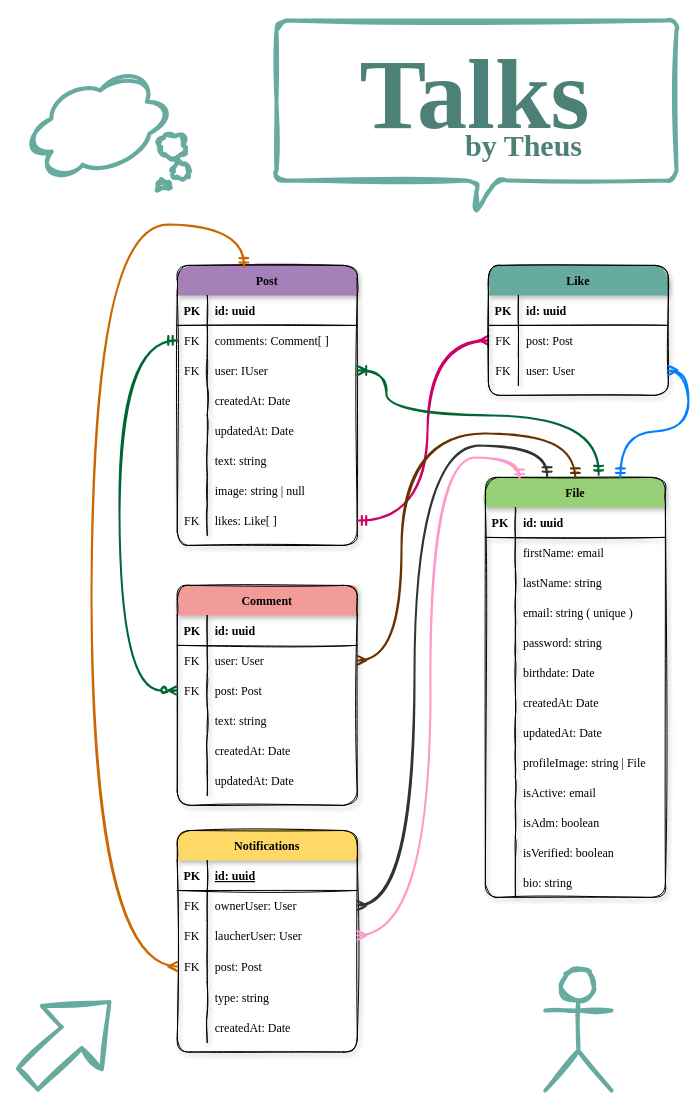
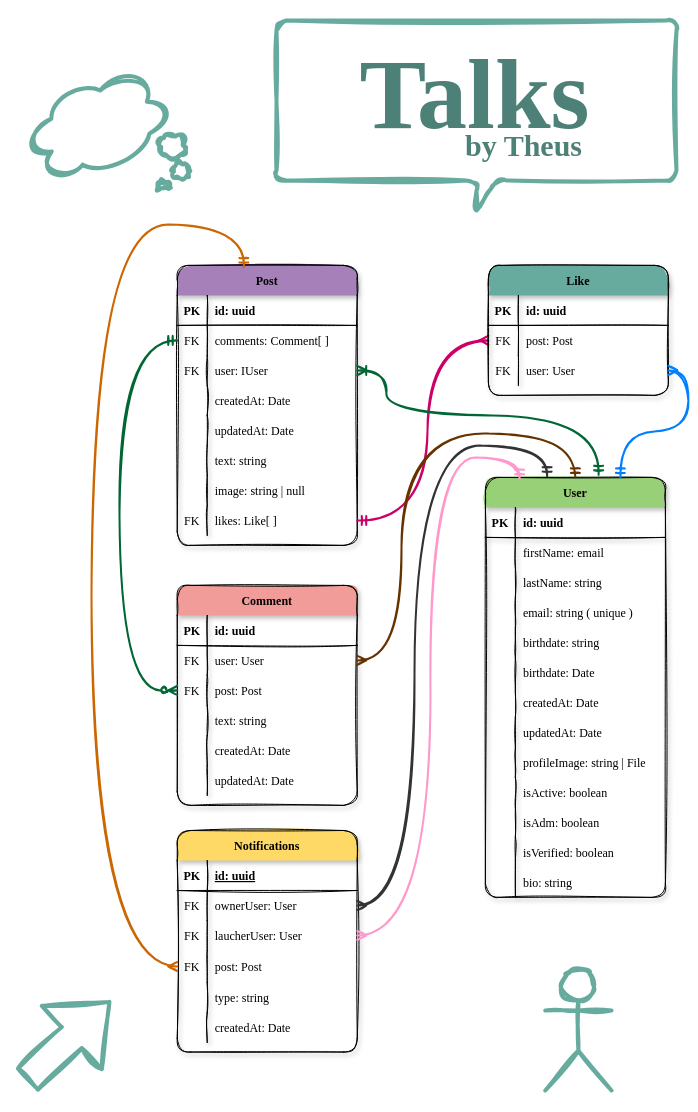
(575, 493) -> (575, 493)
(572, 643) -> (574, 643)
(564, 793) -> (572, 793)
